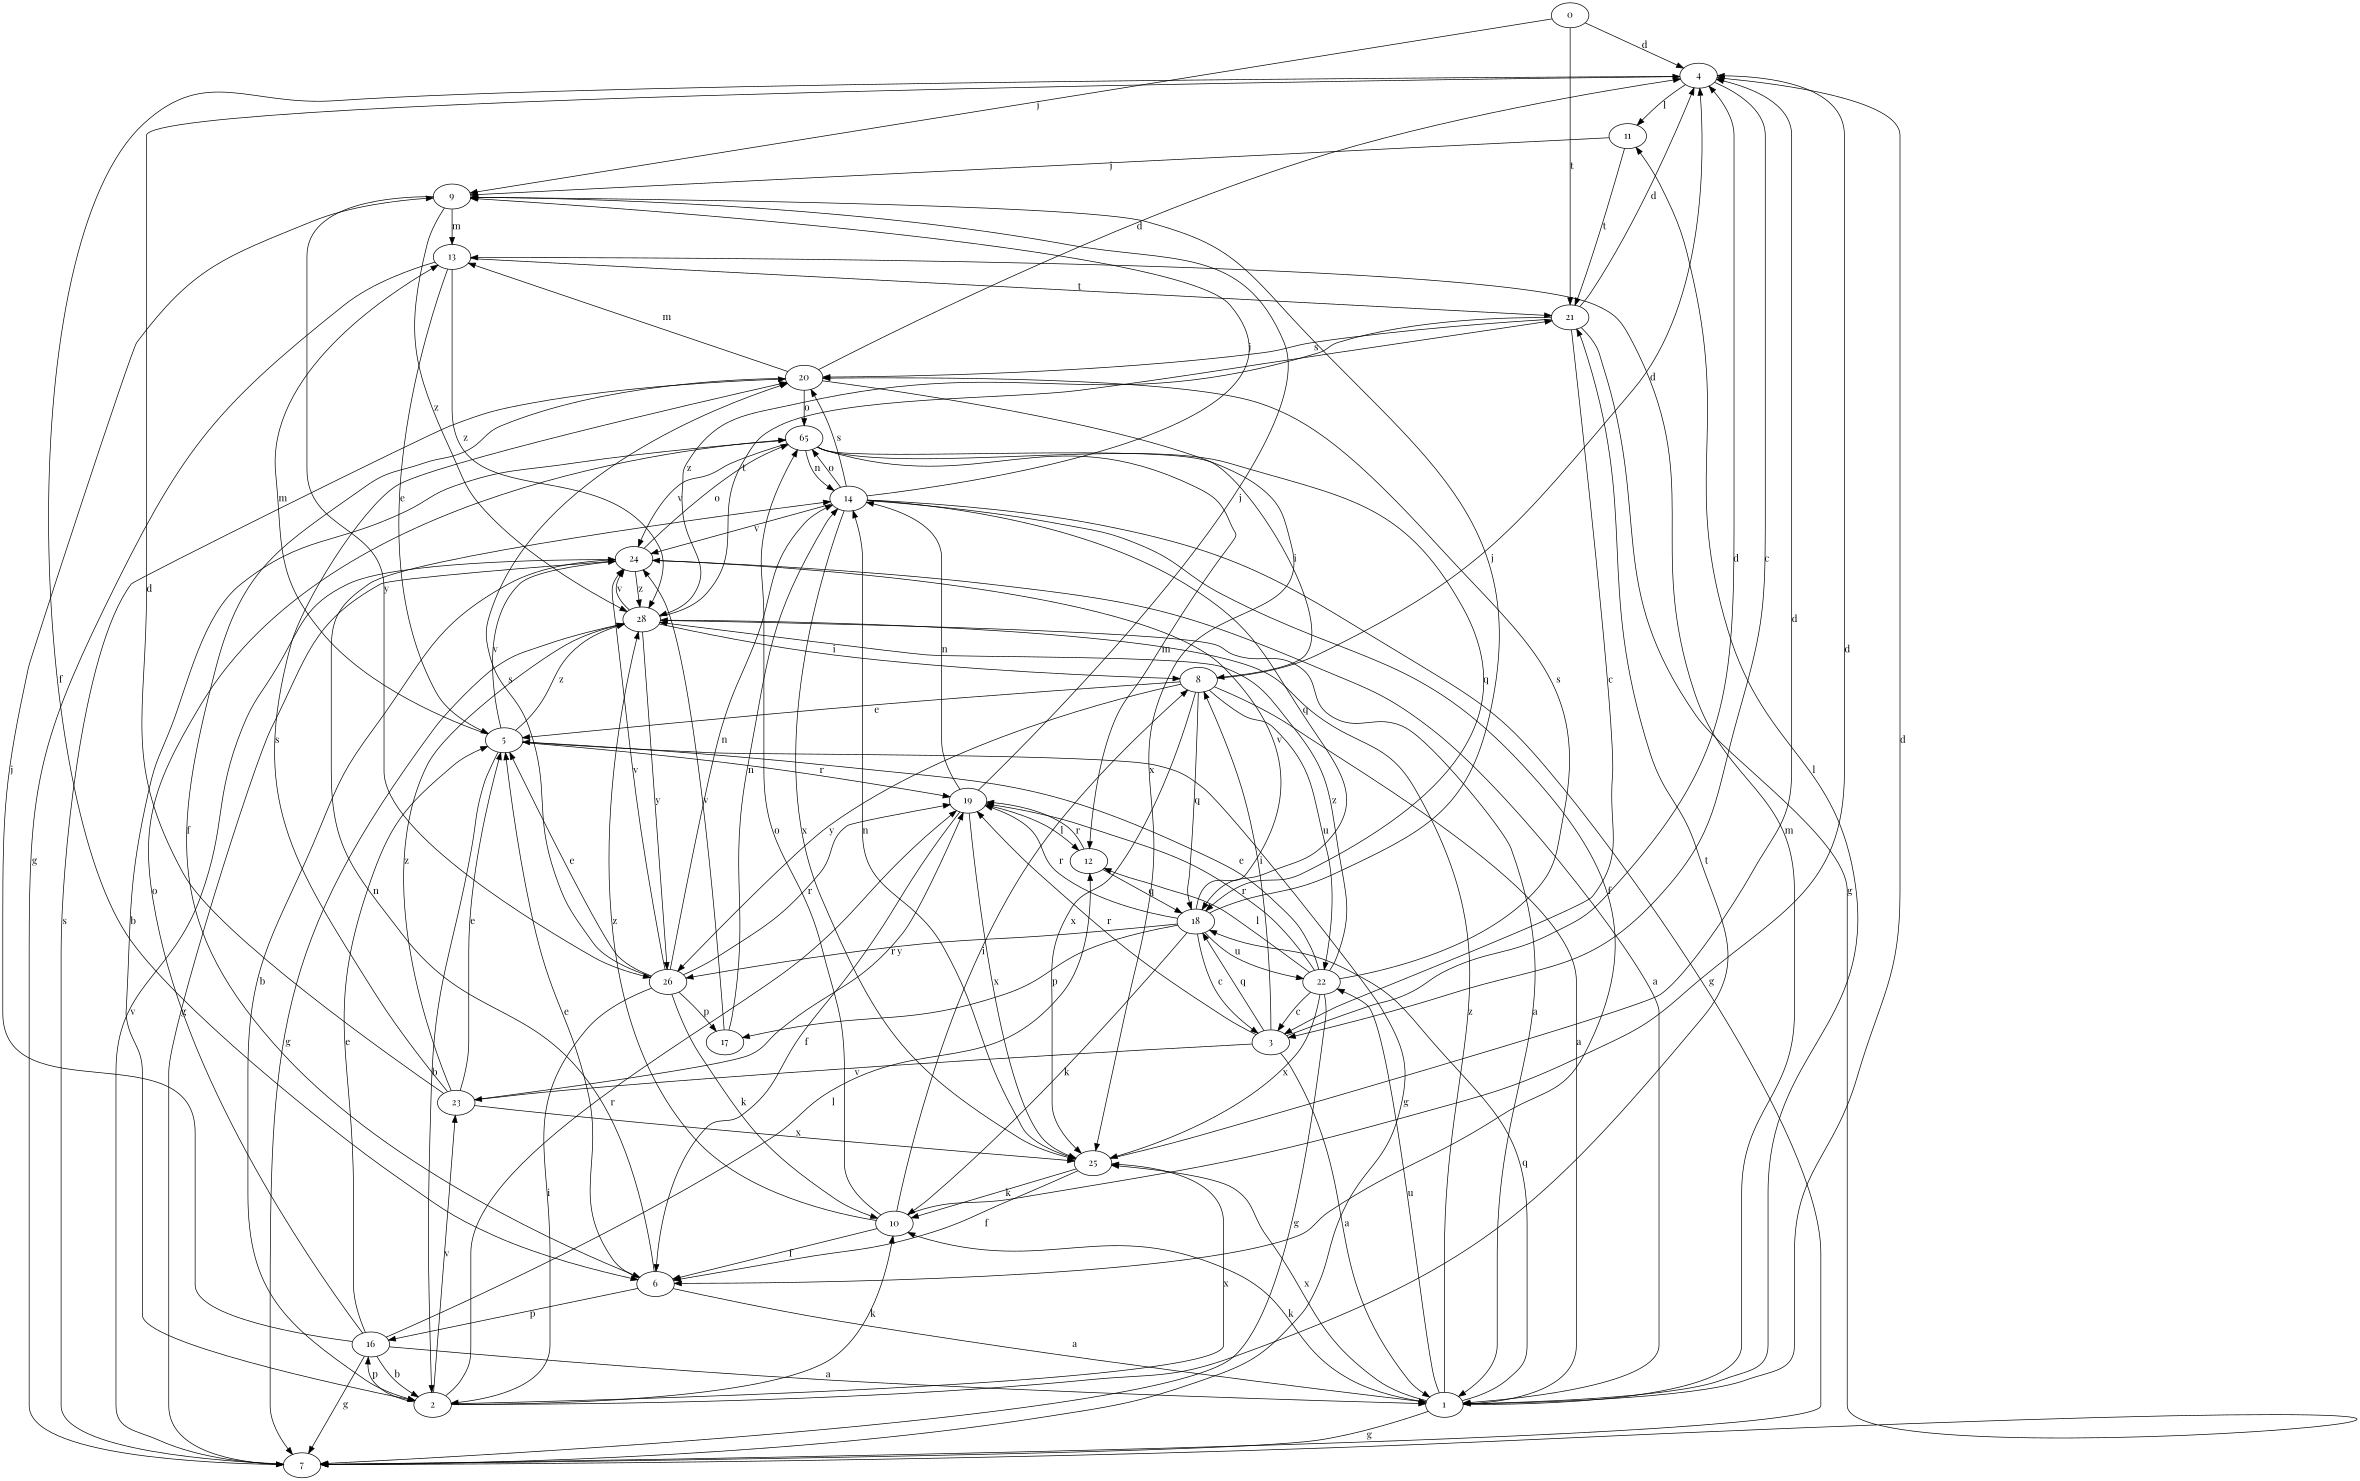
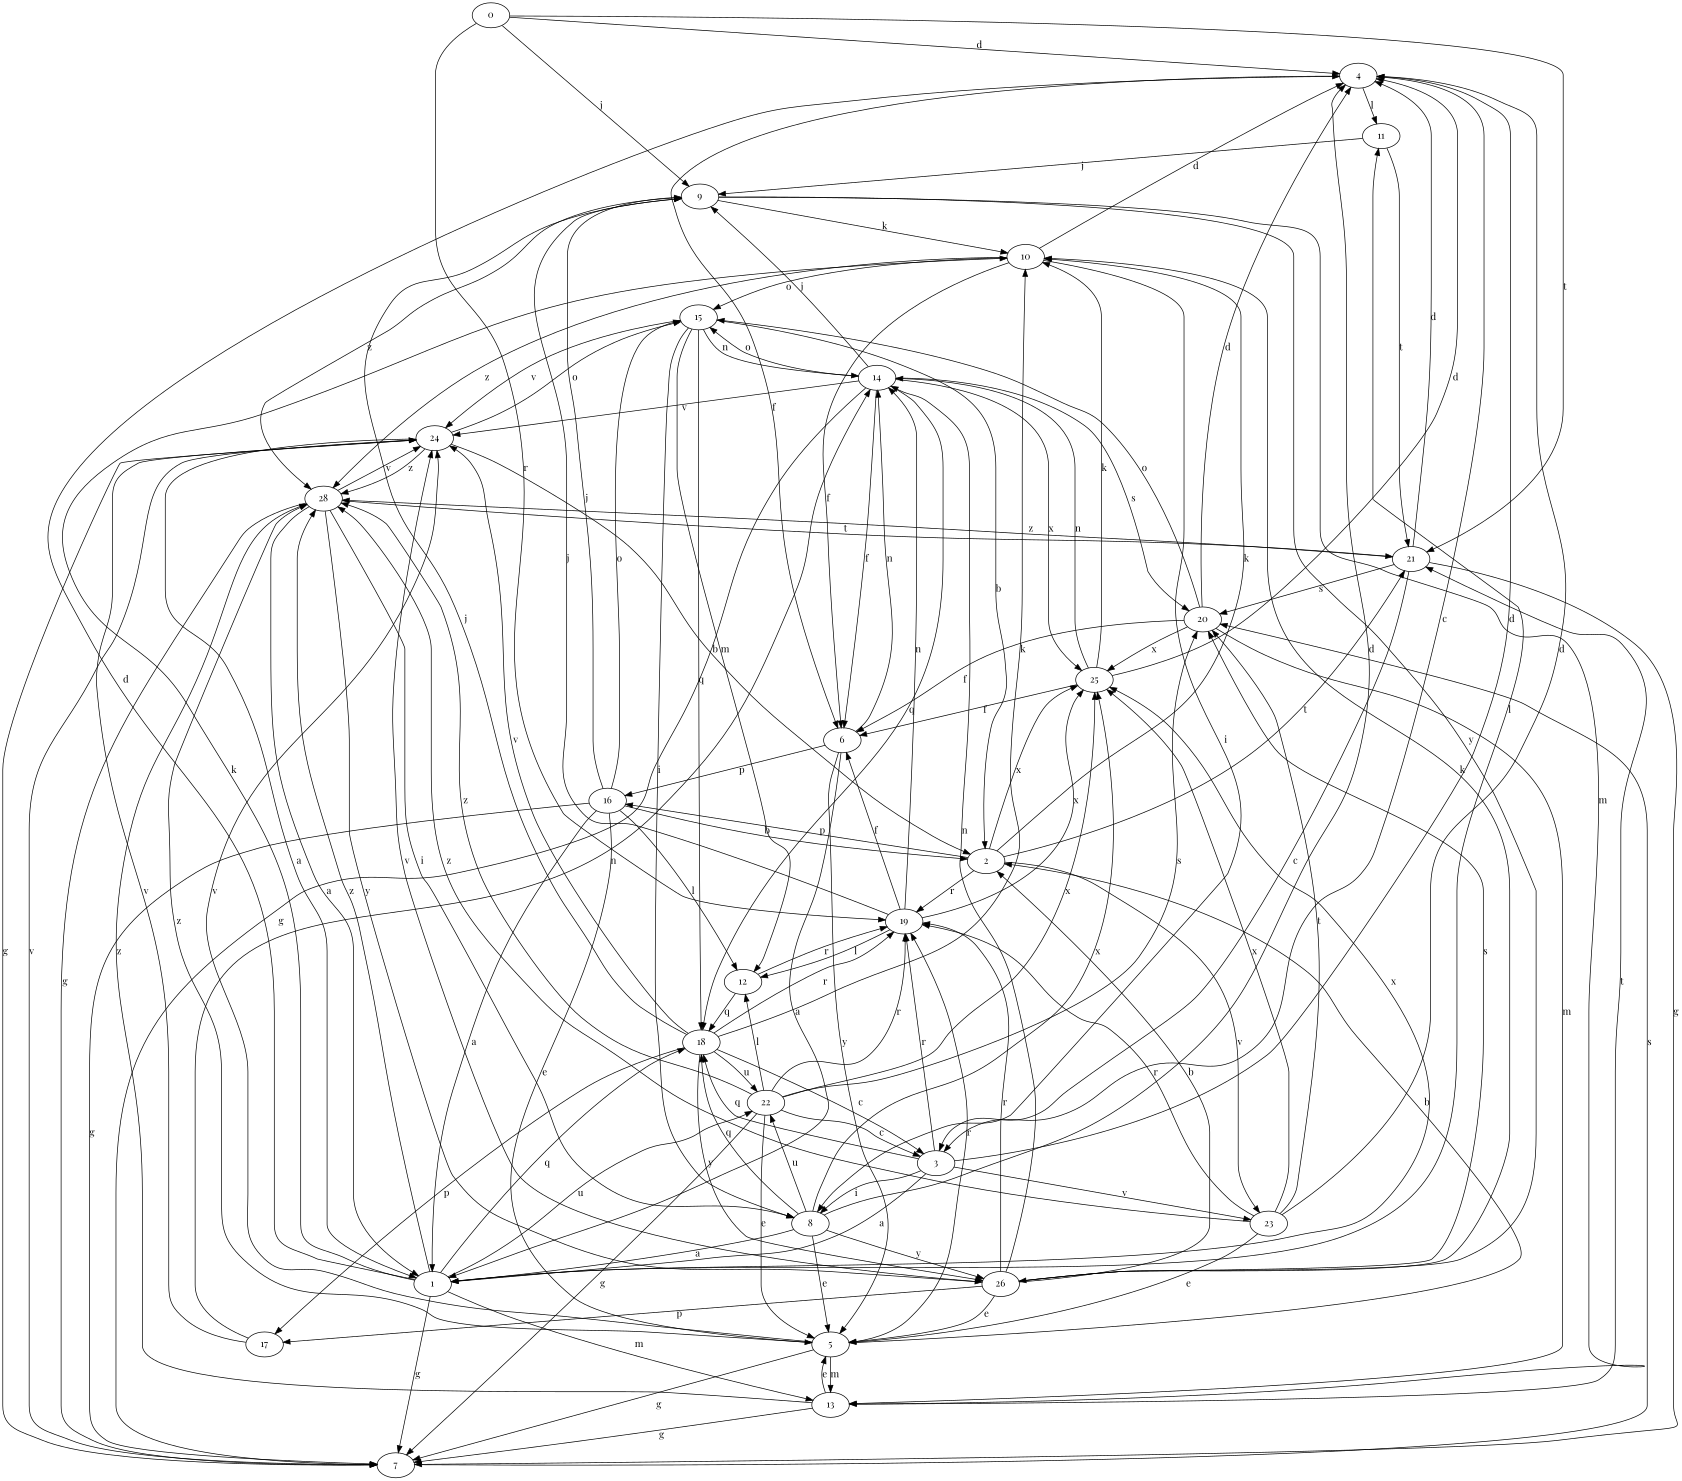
none -> (859, 226)
(804, 438) -> (699, 317)
none -> (519, 575)
(277, 740) -> (1319, 922)
(566, 1012) -> (845, 1042)
(549, 1193) -> (1191, 1073)
